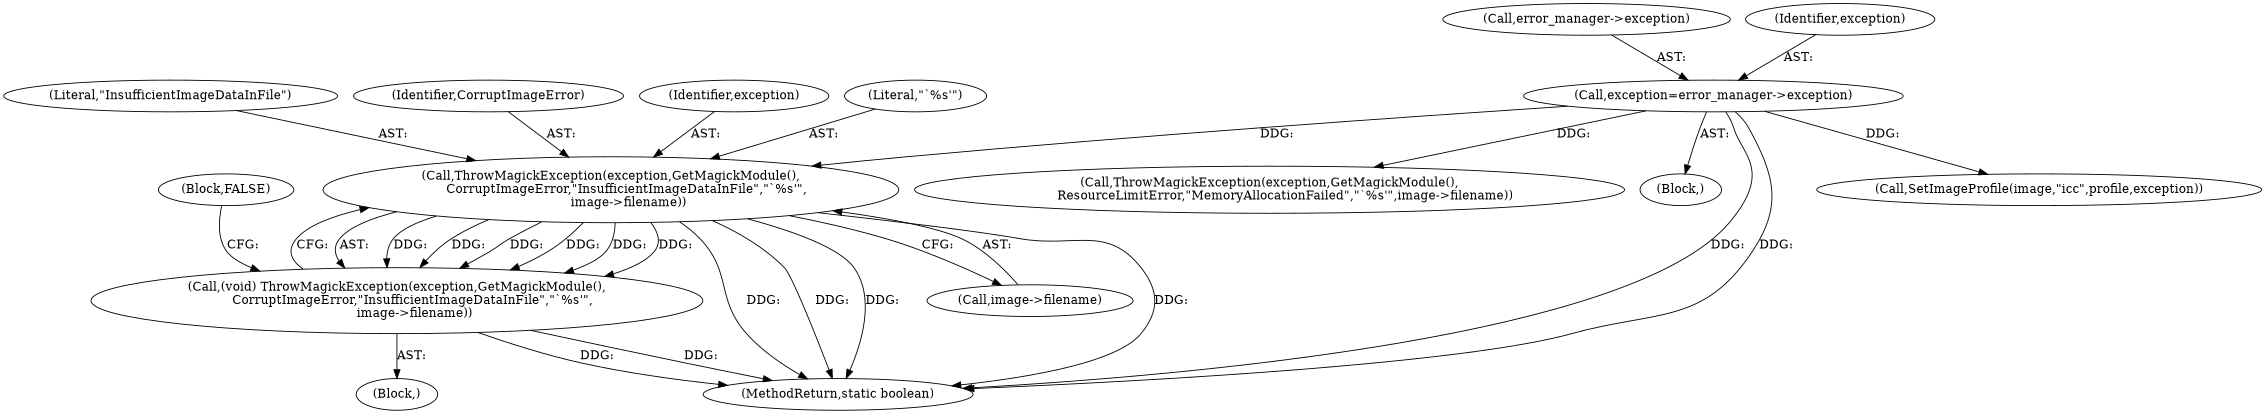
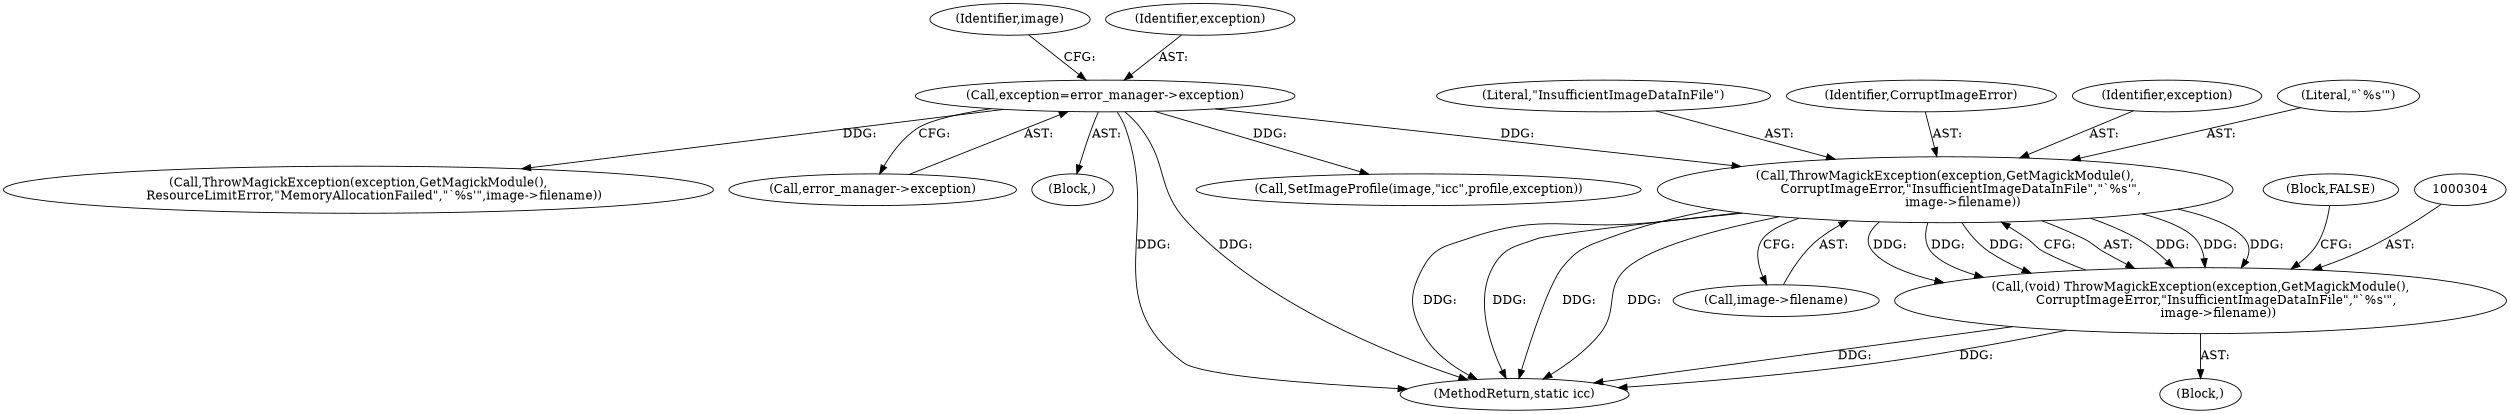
none -> (1010, 19)
none -> (923, 125)
none -> (2460, 190)
(838, 394) -> (1515, 394)
